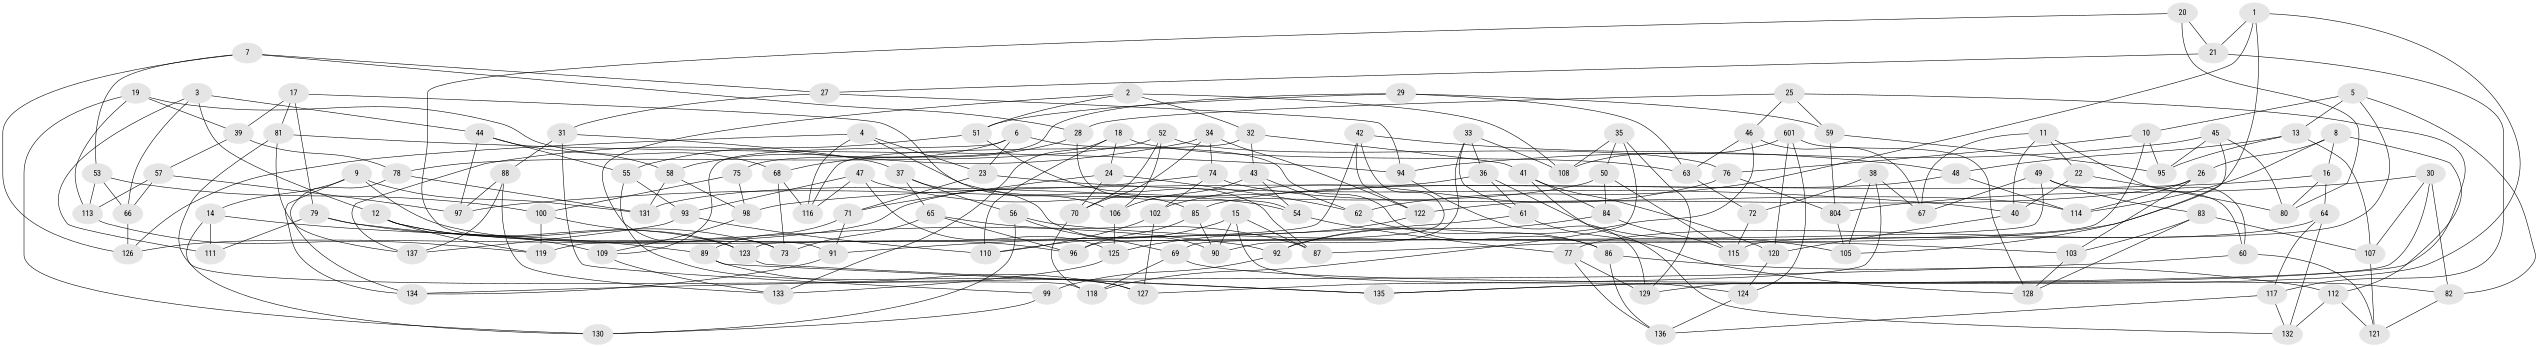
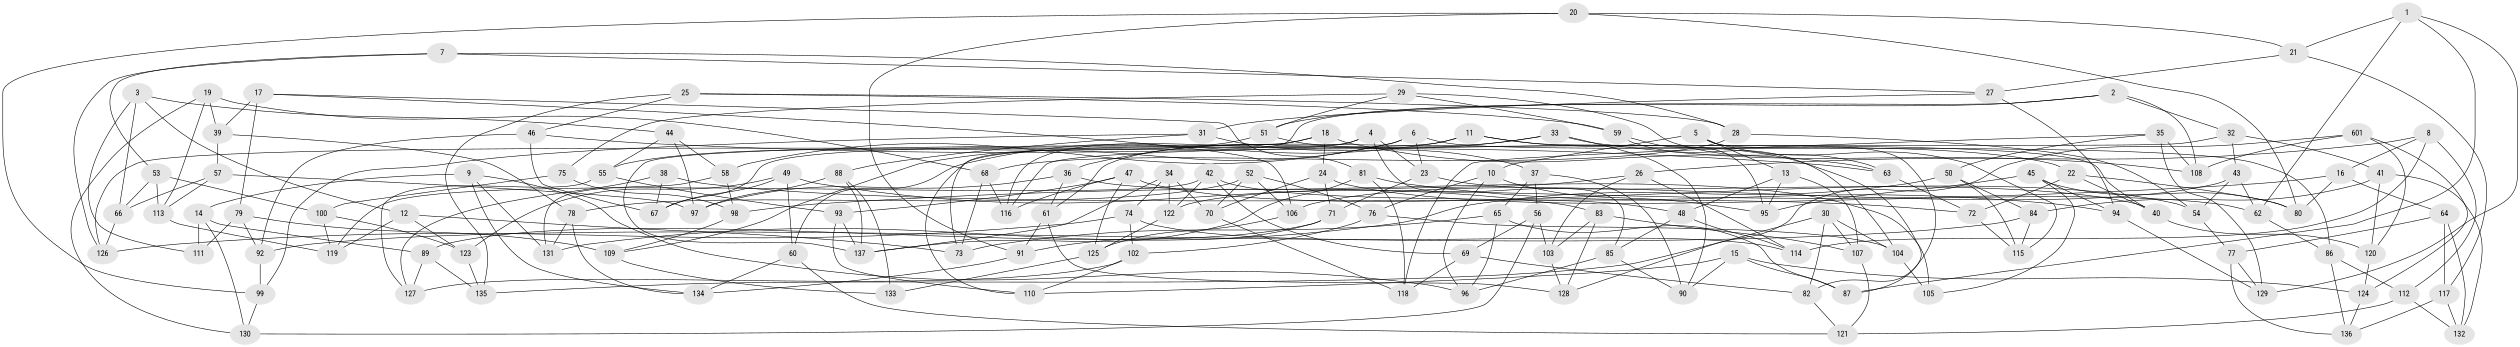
none -> (592, 26)
none -> (2023, 195)
(970, 212) -> (835, 149)
(1835, 214) -> (1898, 254)
(1860, 214) -> none
